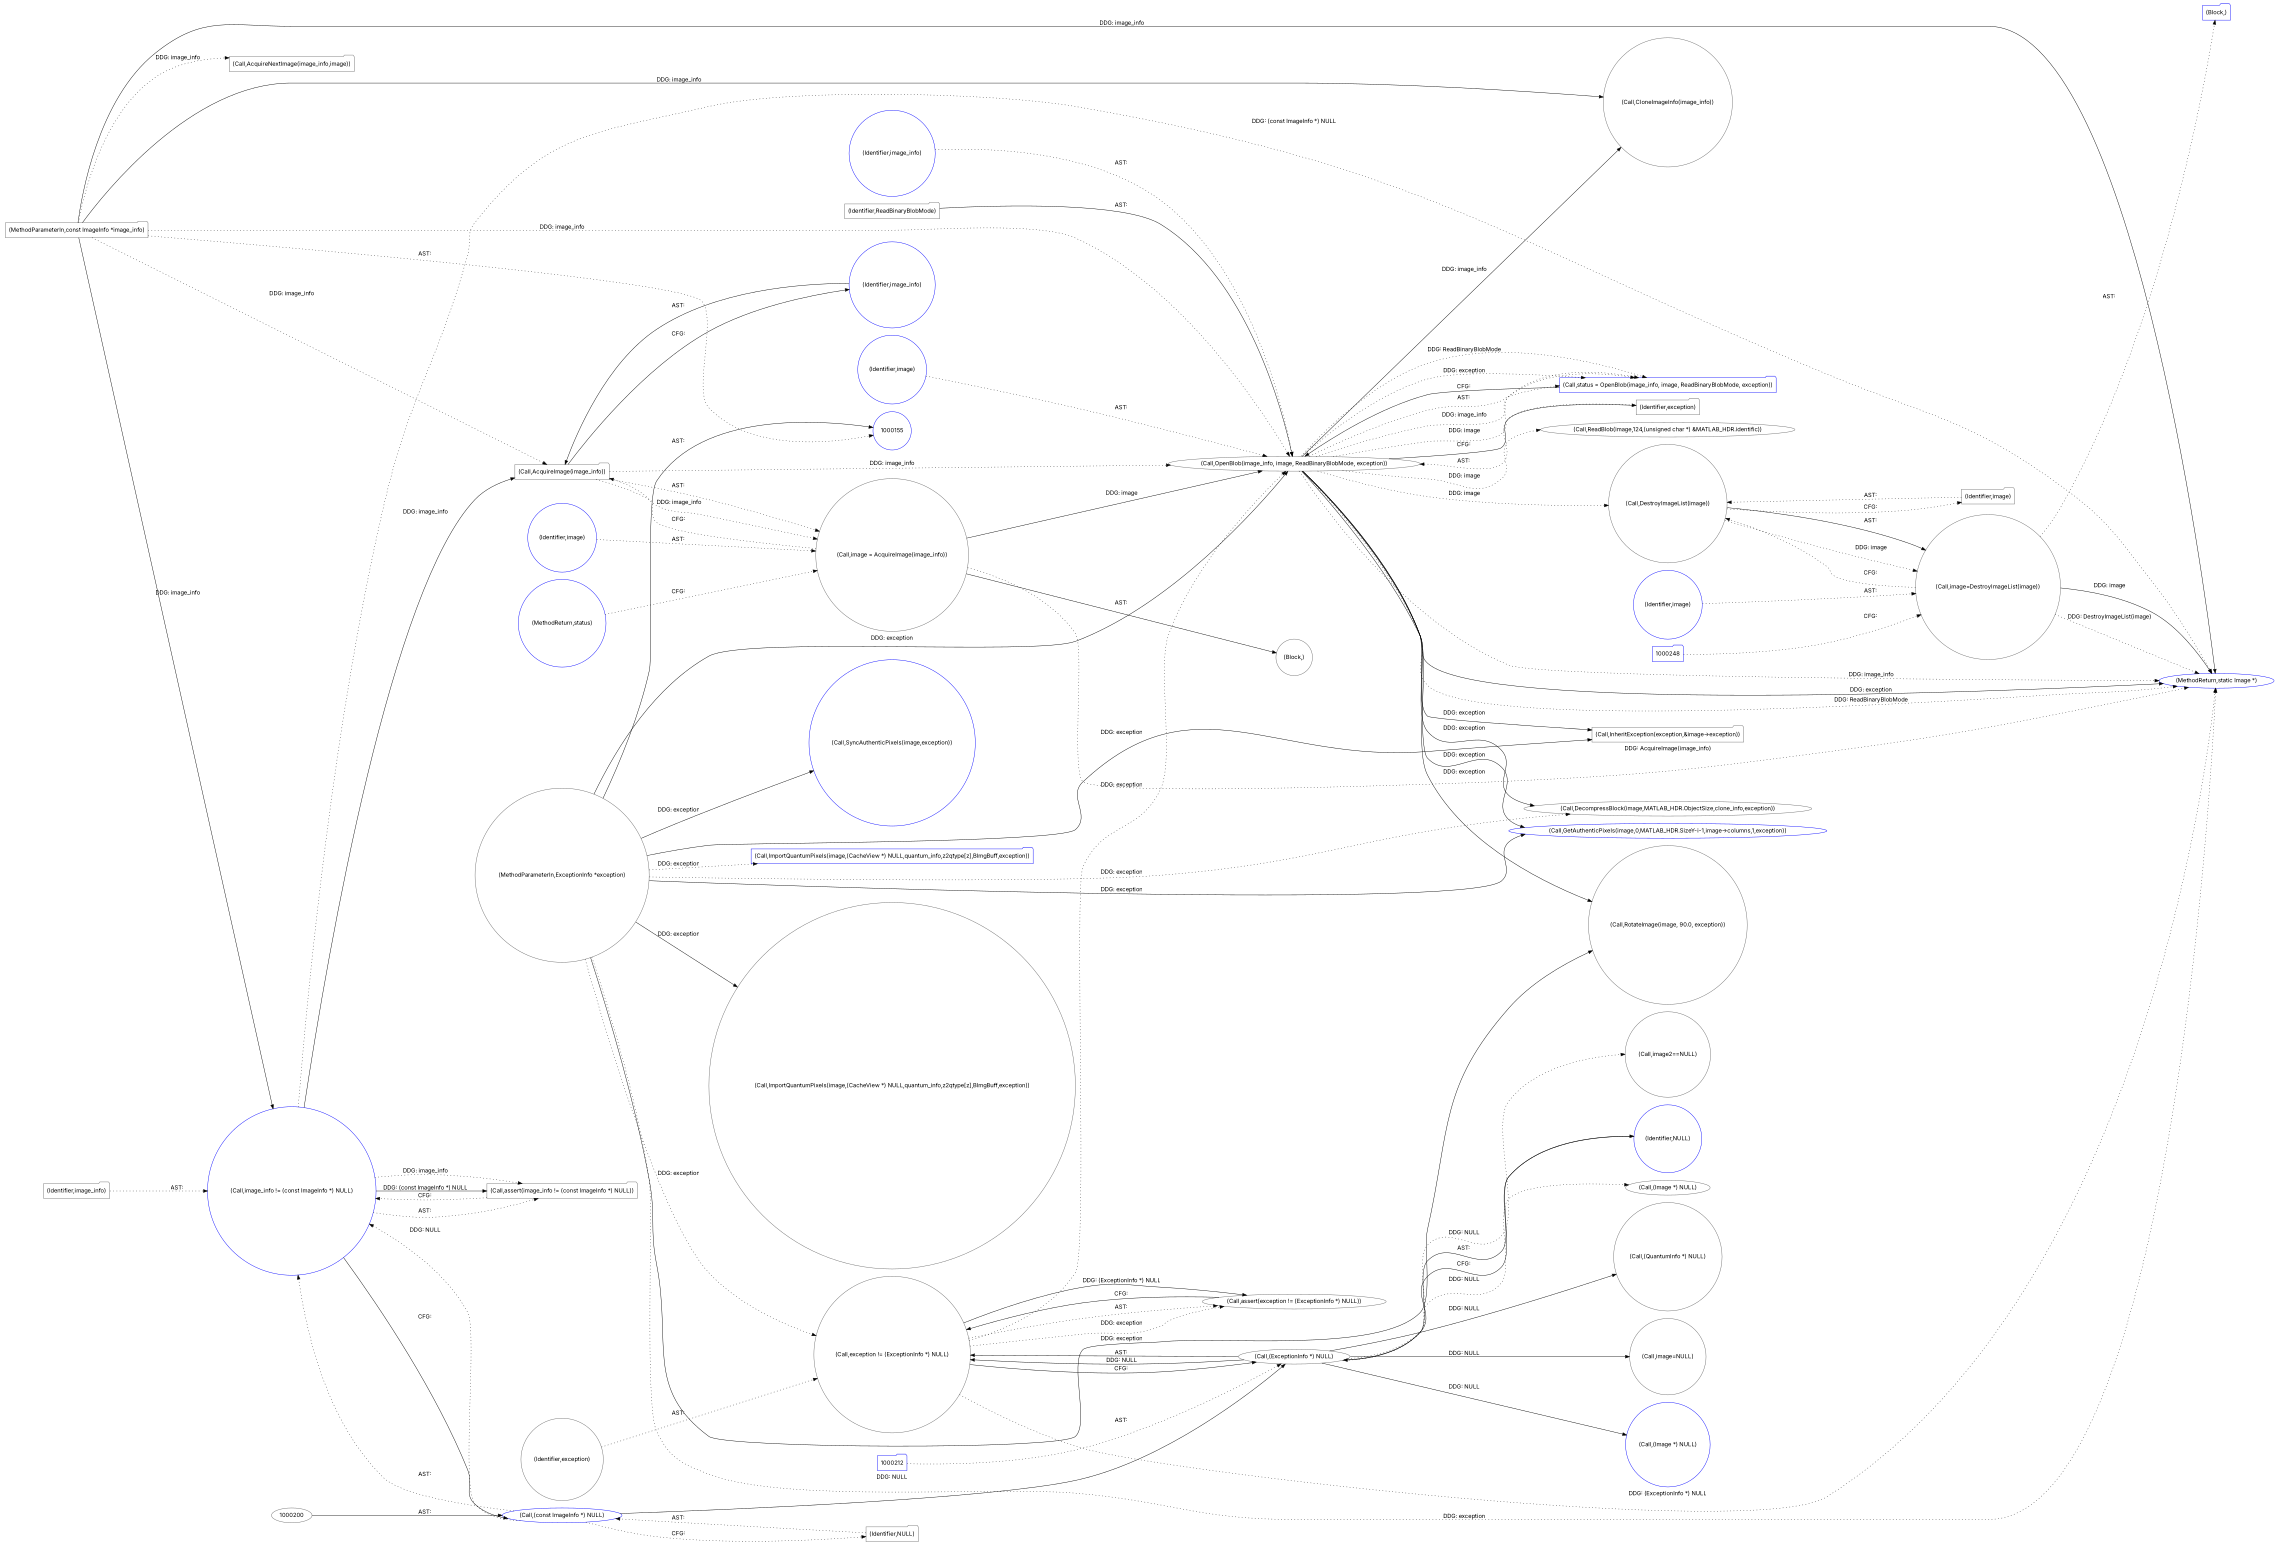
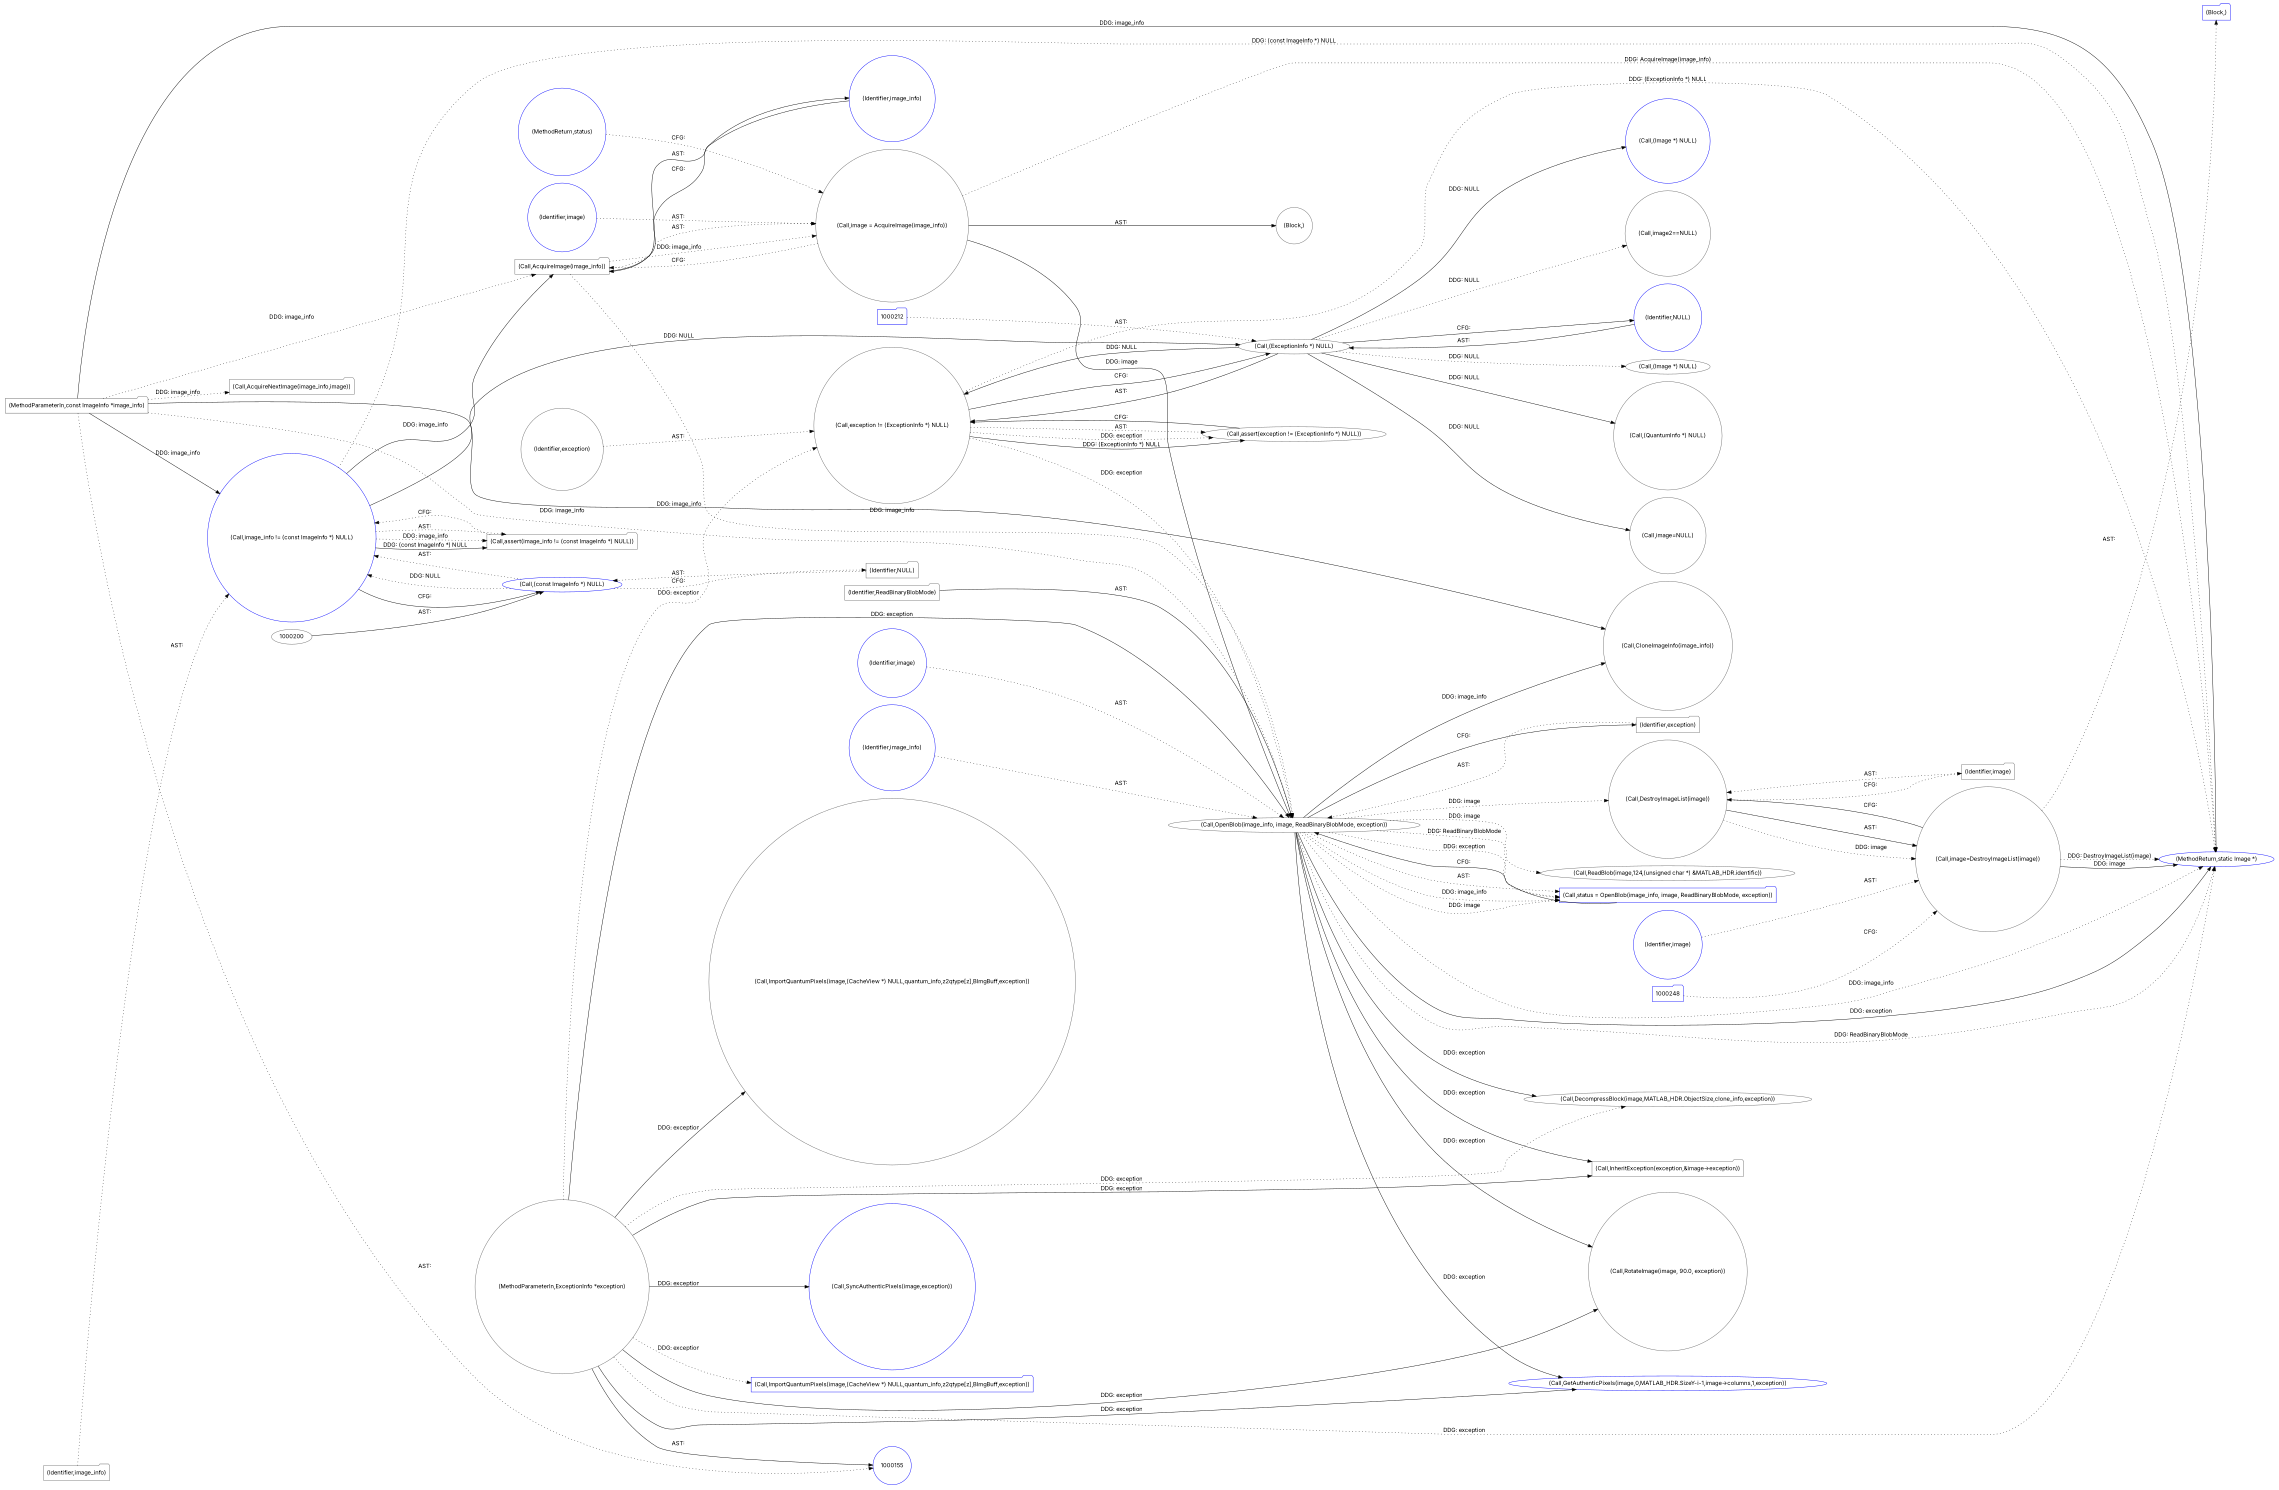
(1821, 563) -> (1828, 808)
(967, 1494) -> (769, 336)
